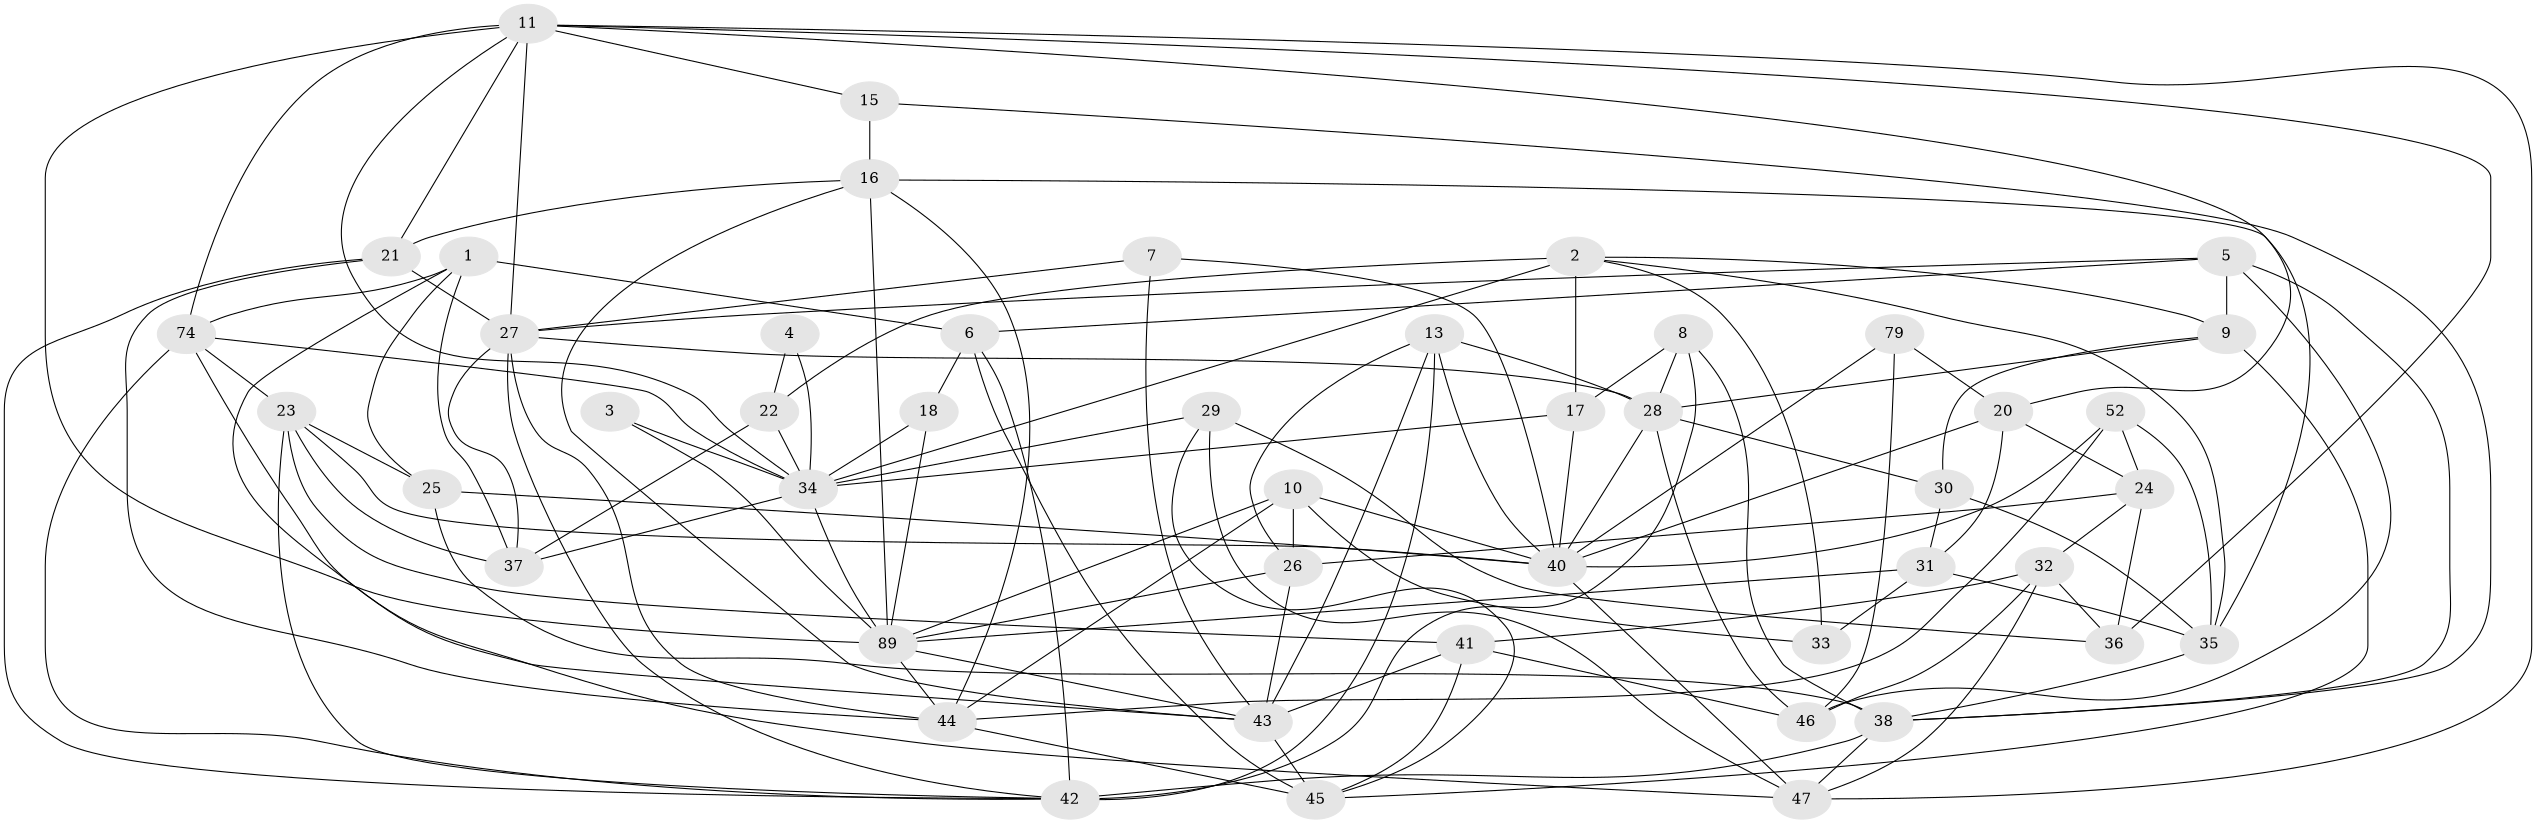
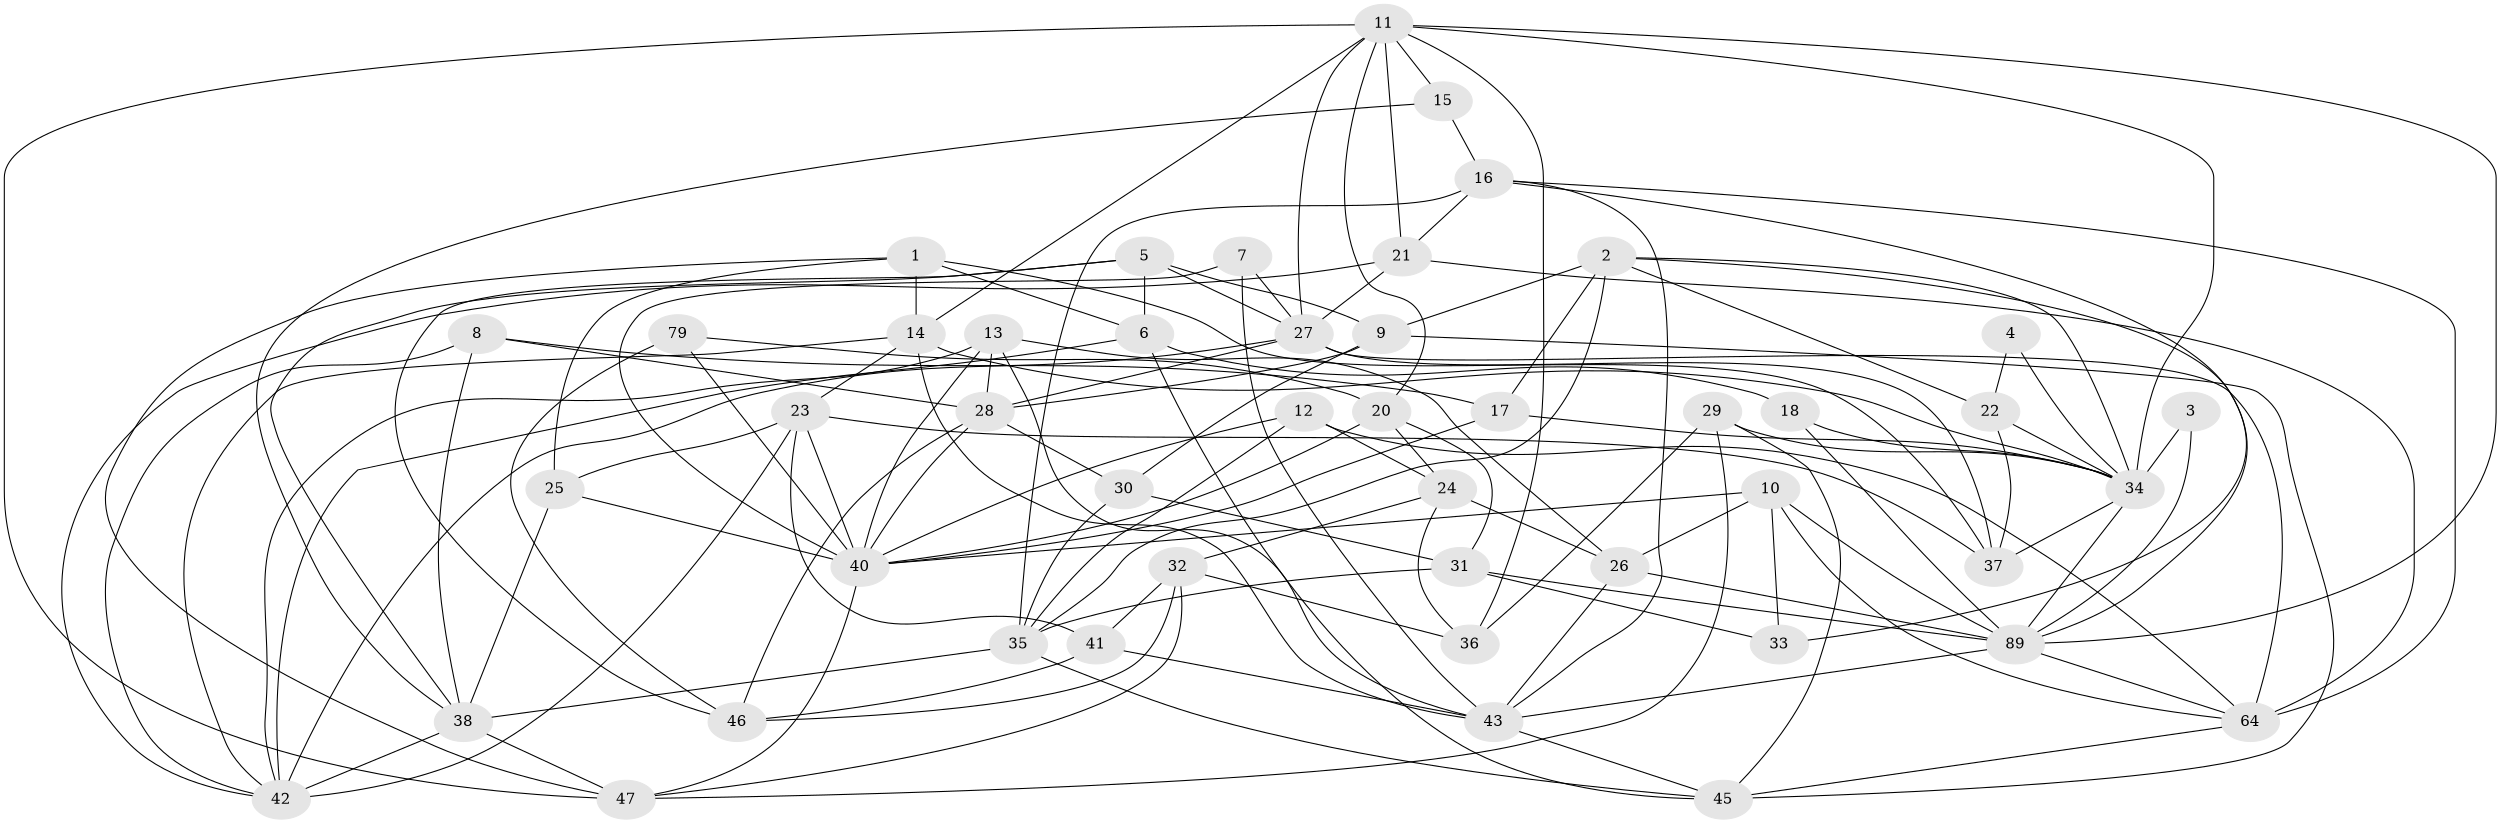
(186, 334) -> (916, 334)
(2116, 412) -> (1304, 412)
(947, 722) -> (2250, 722)
(1419, 744) -> (1362, 753)
